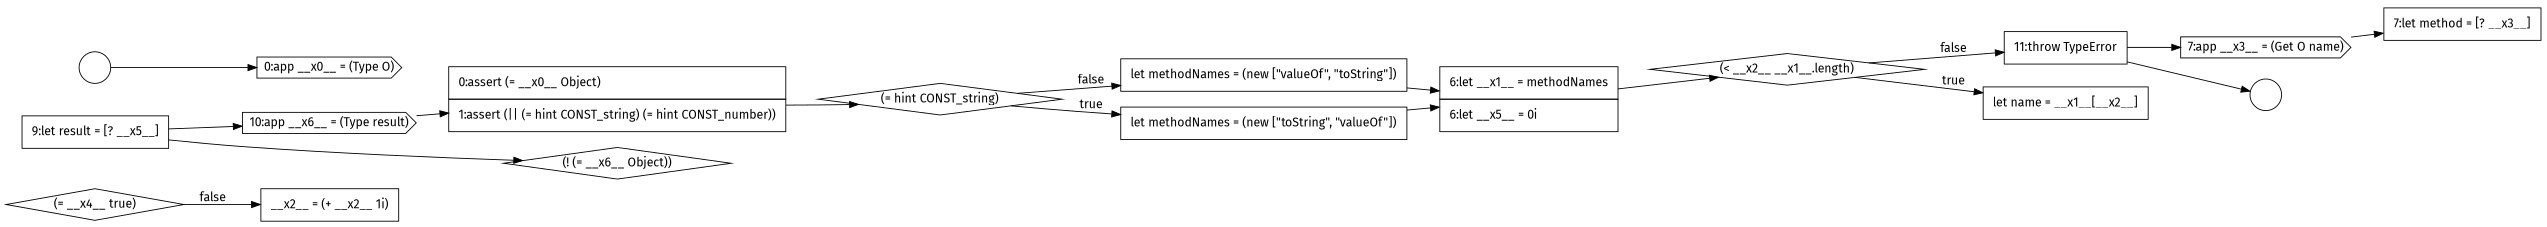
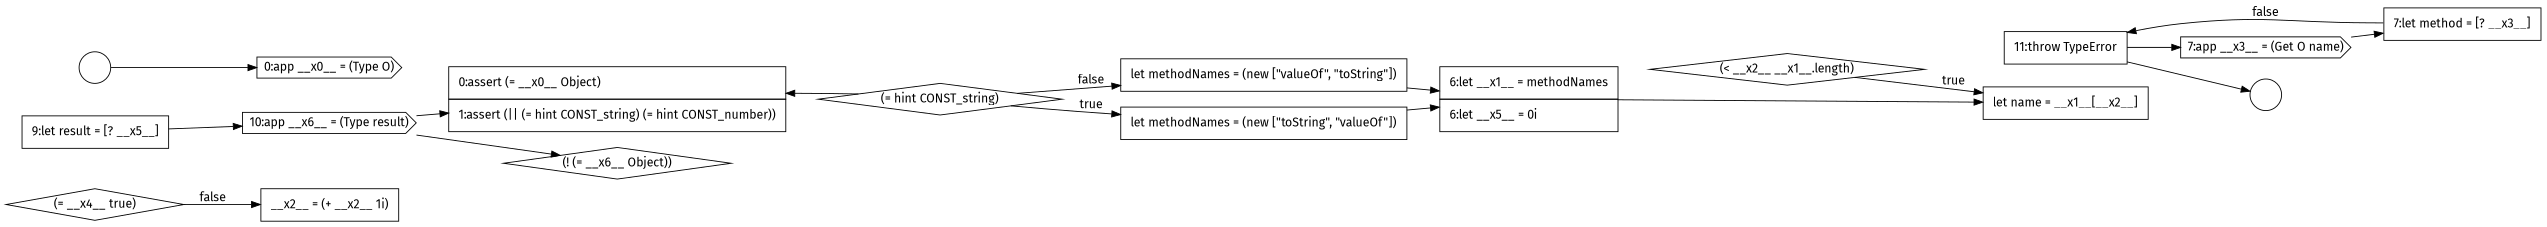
(1932, 58) -> (2259, 20)
(1664, 84) -> (1796, 101)
(818, 105) -> (827, 94)
(341, 153) -> (484, 145)
